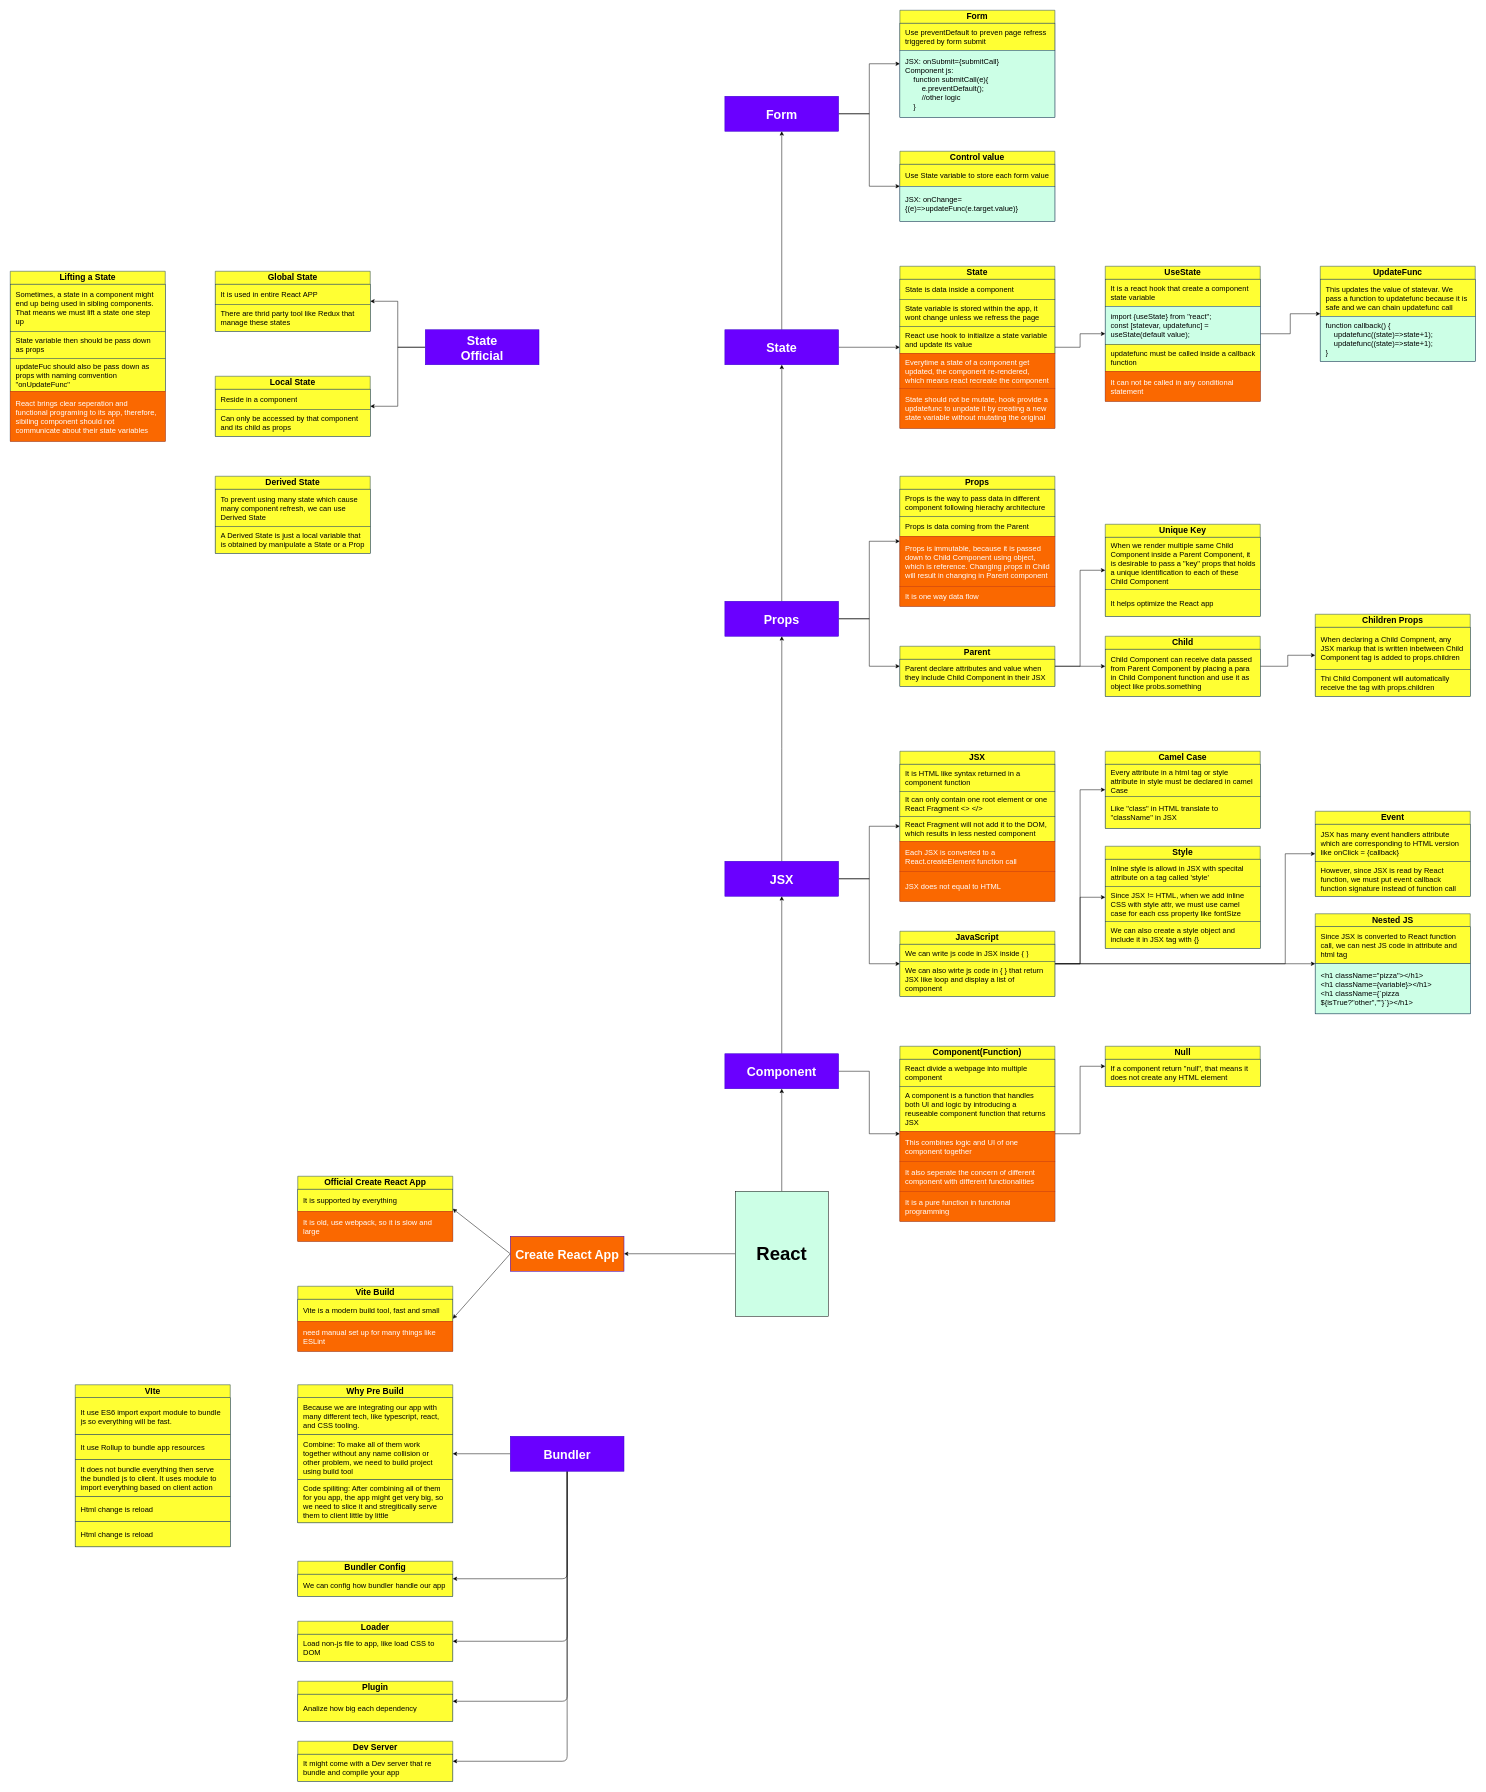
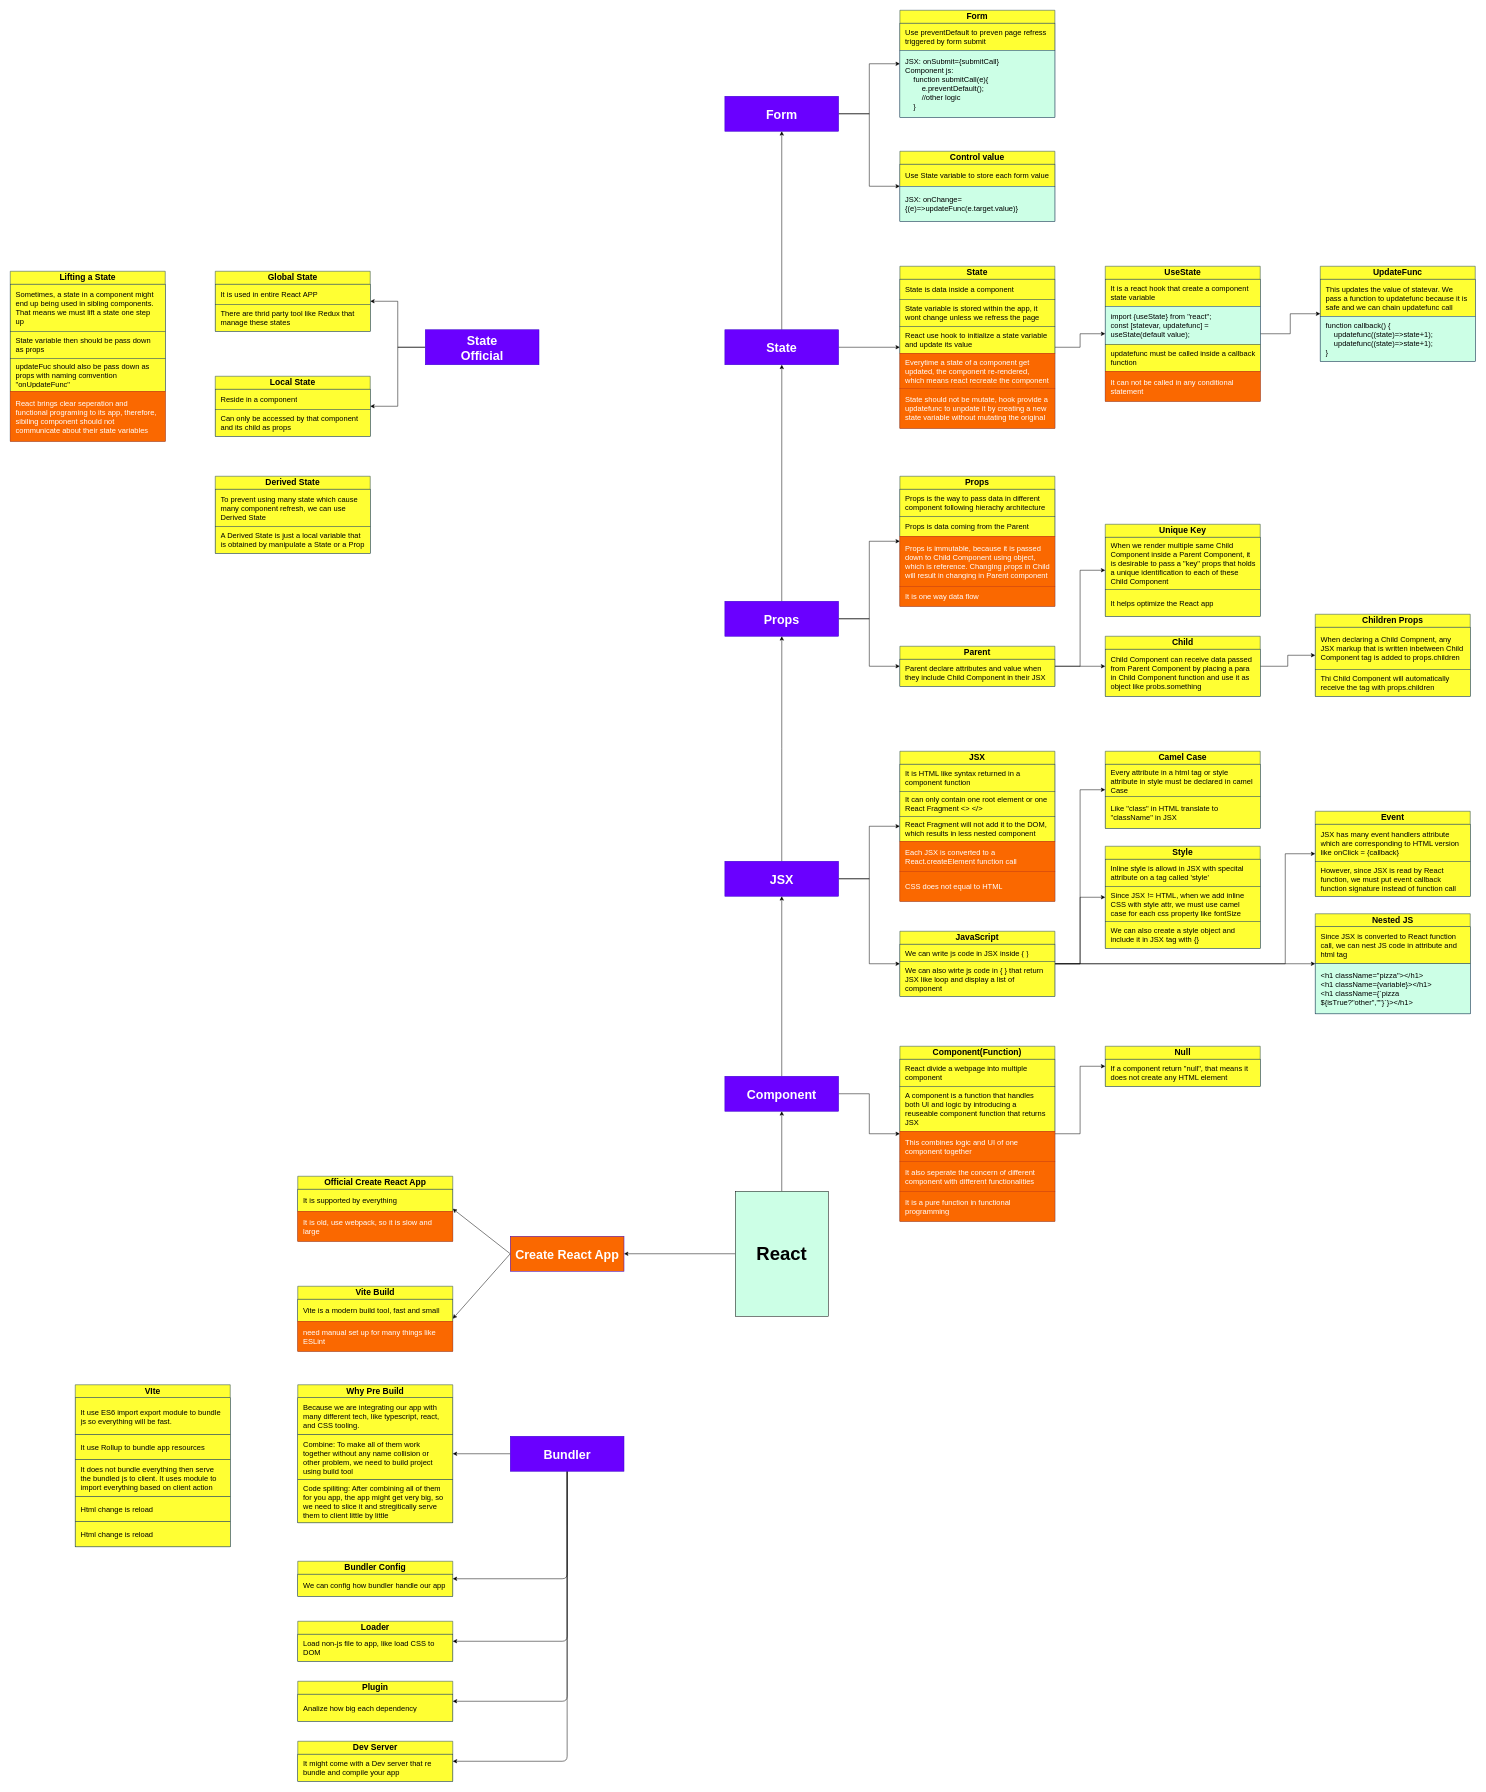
(954, 886) -> (954, 886)
(782, 1071) -> (782, 1094)
